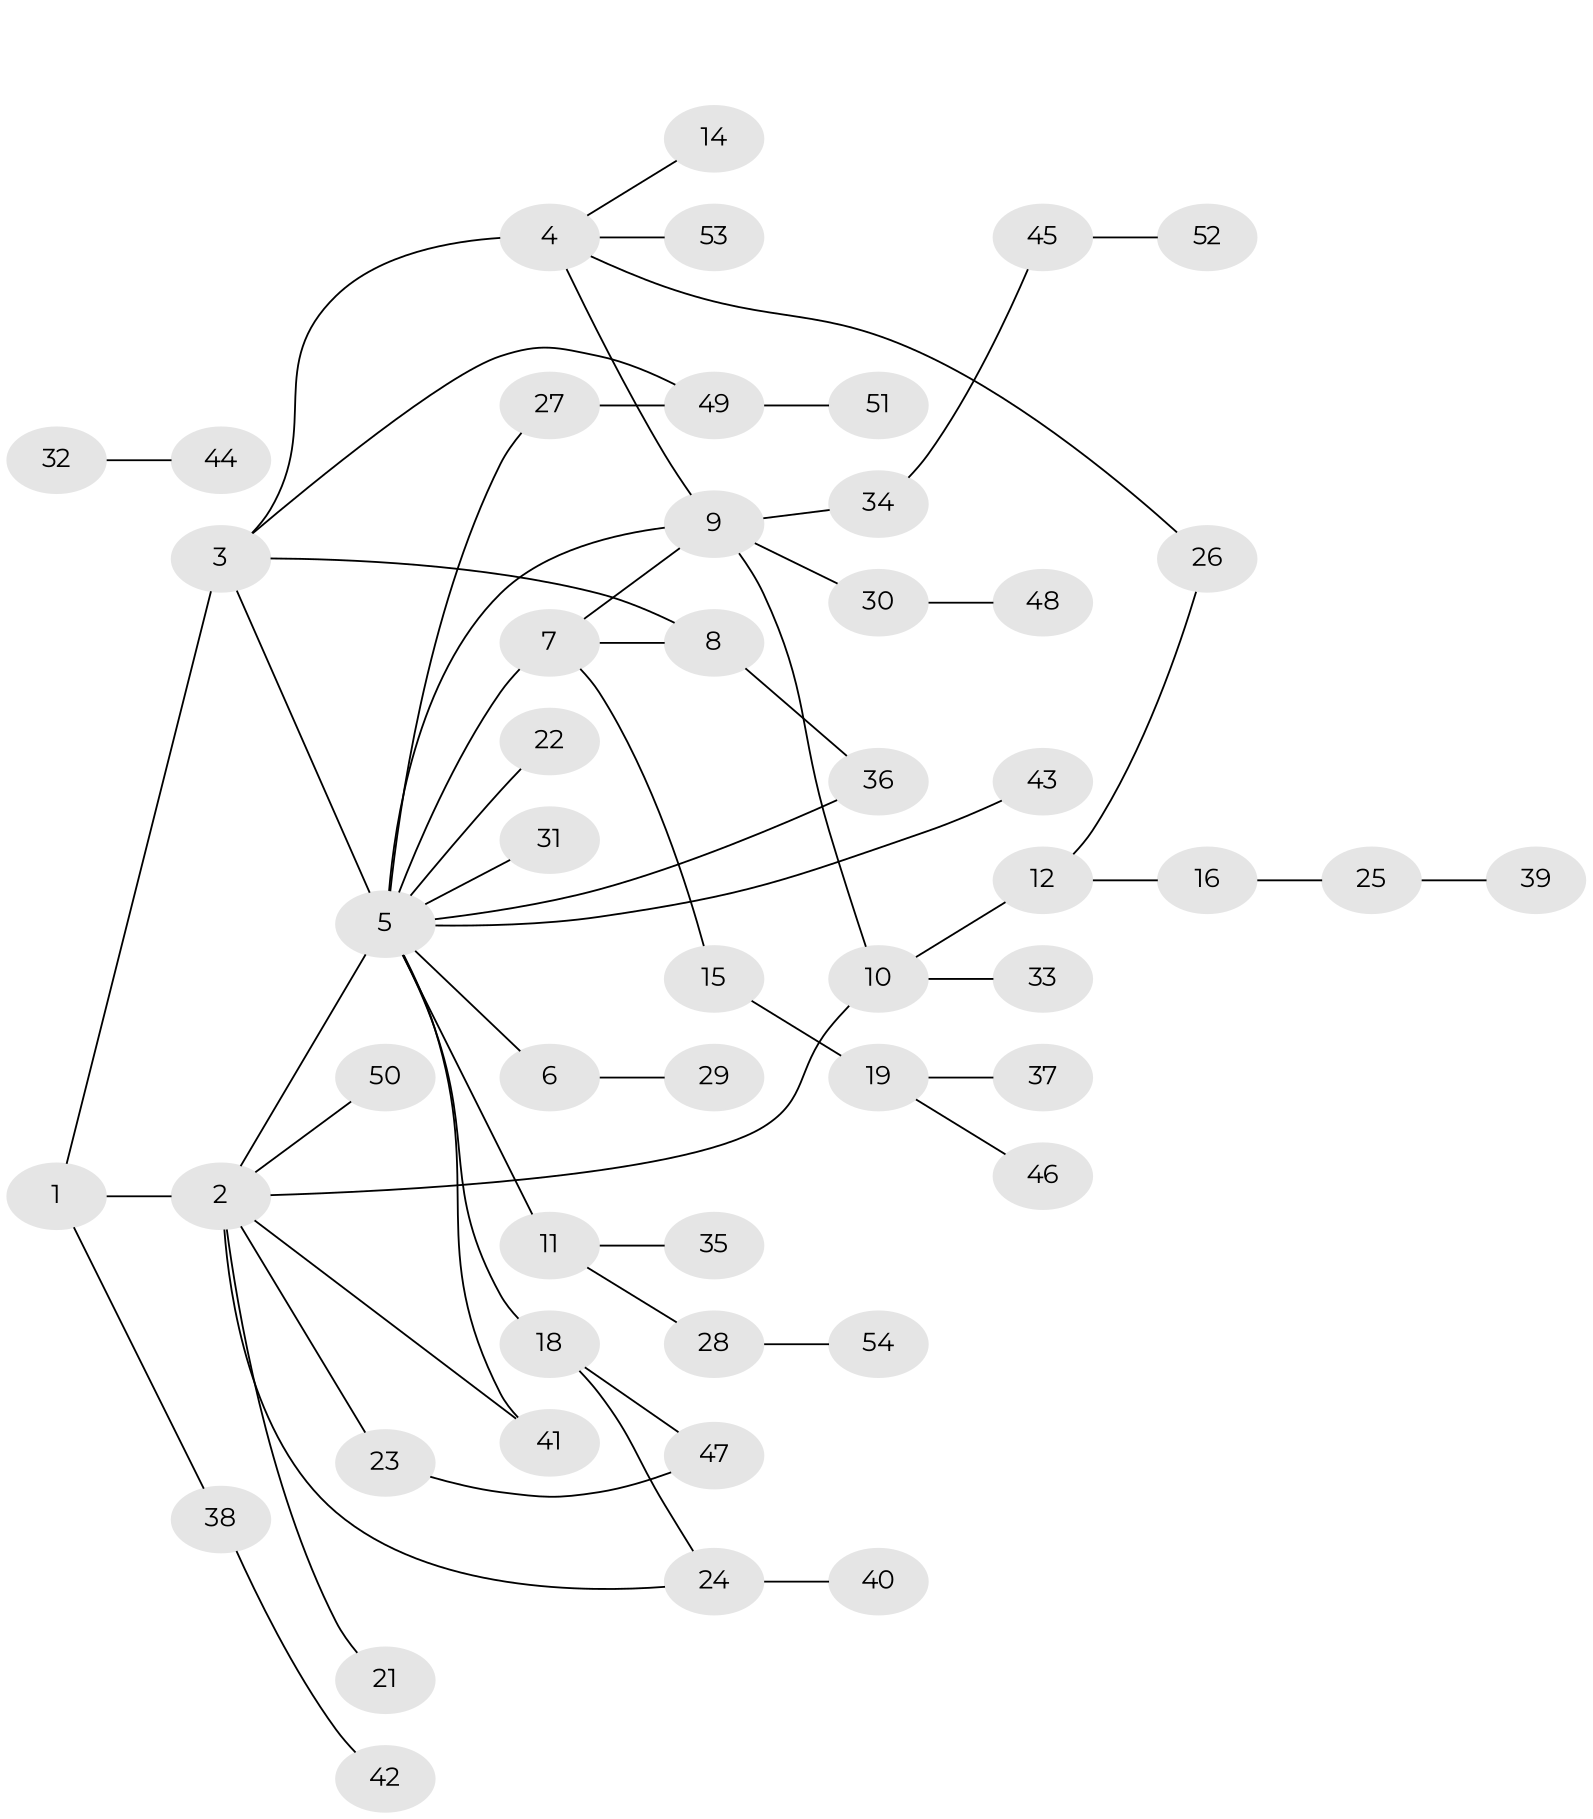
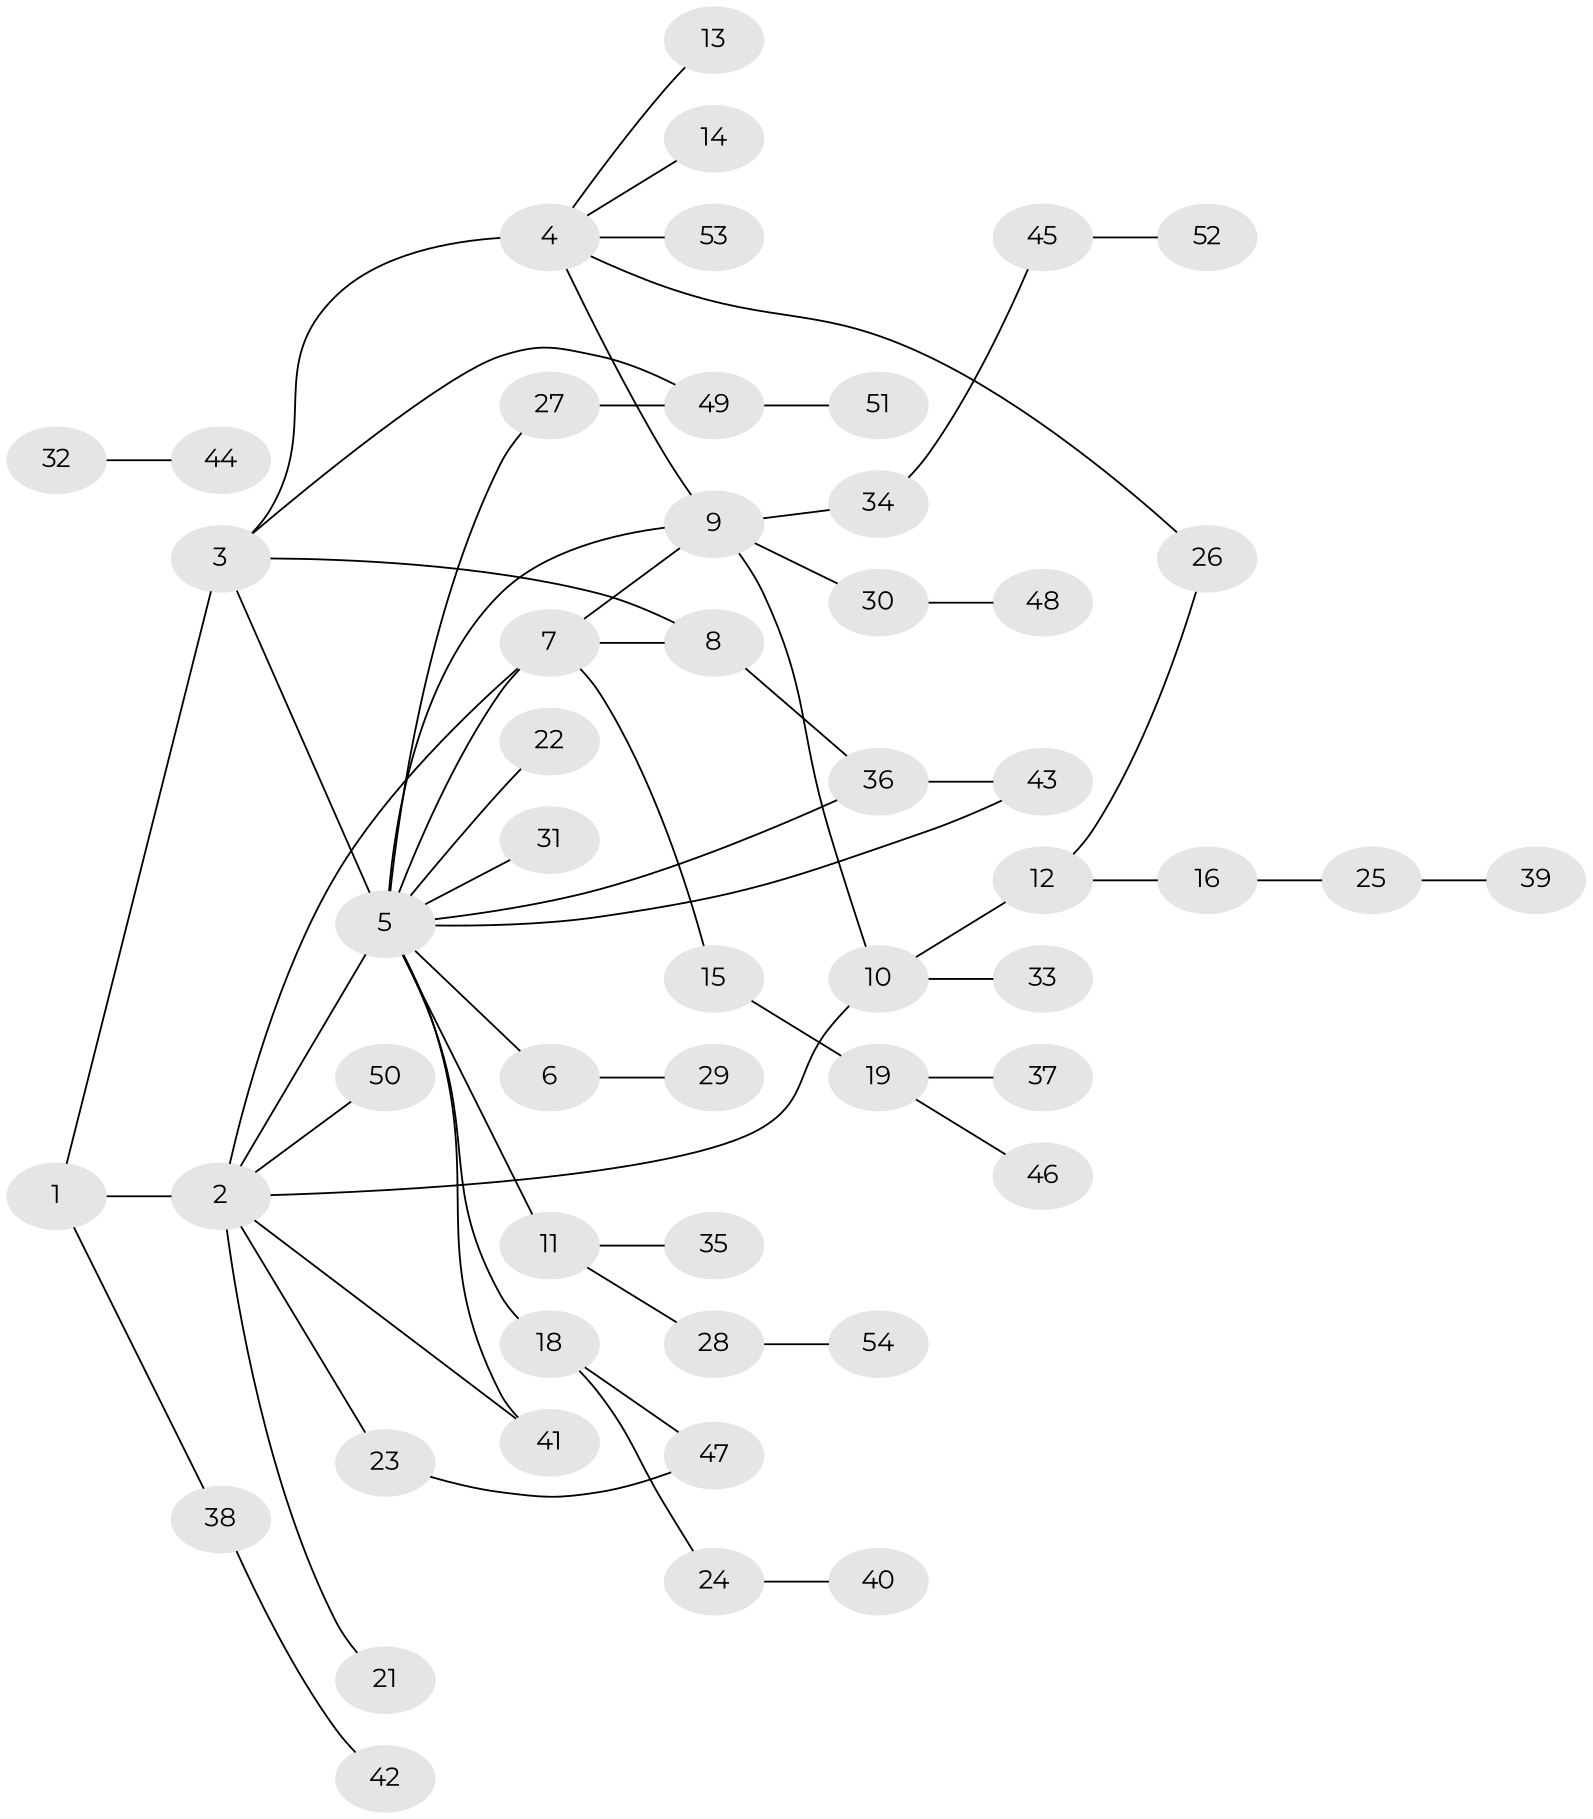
none -> (714, 40)
none -> (961, 782)
(350, 1522) -> (328, 889)
